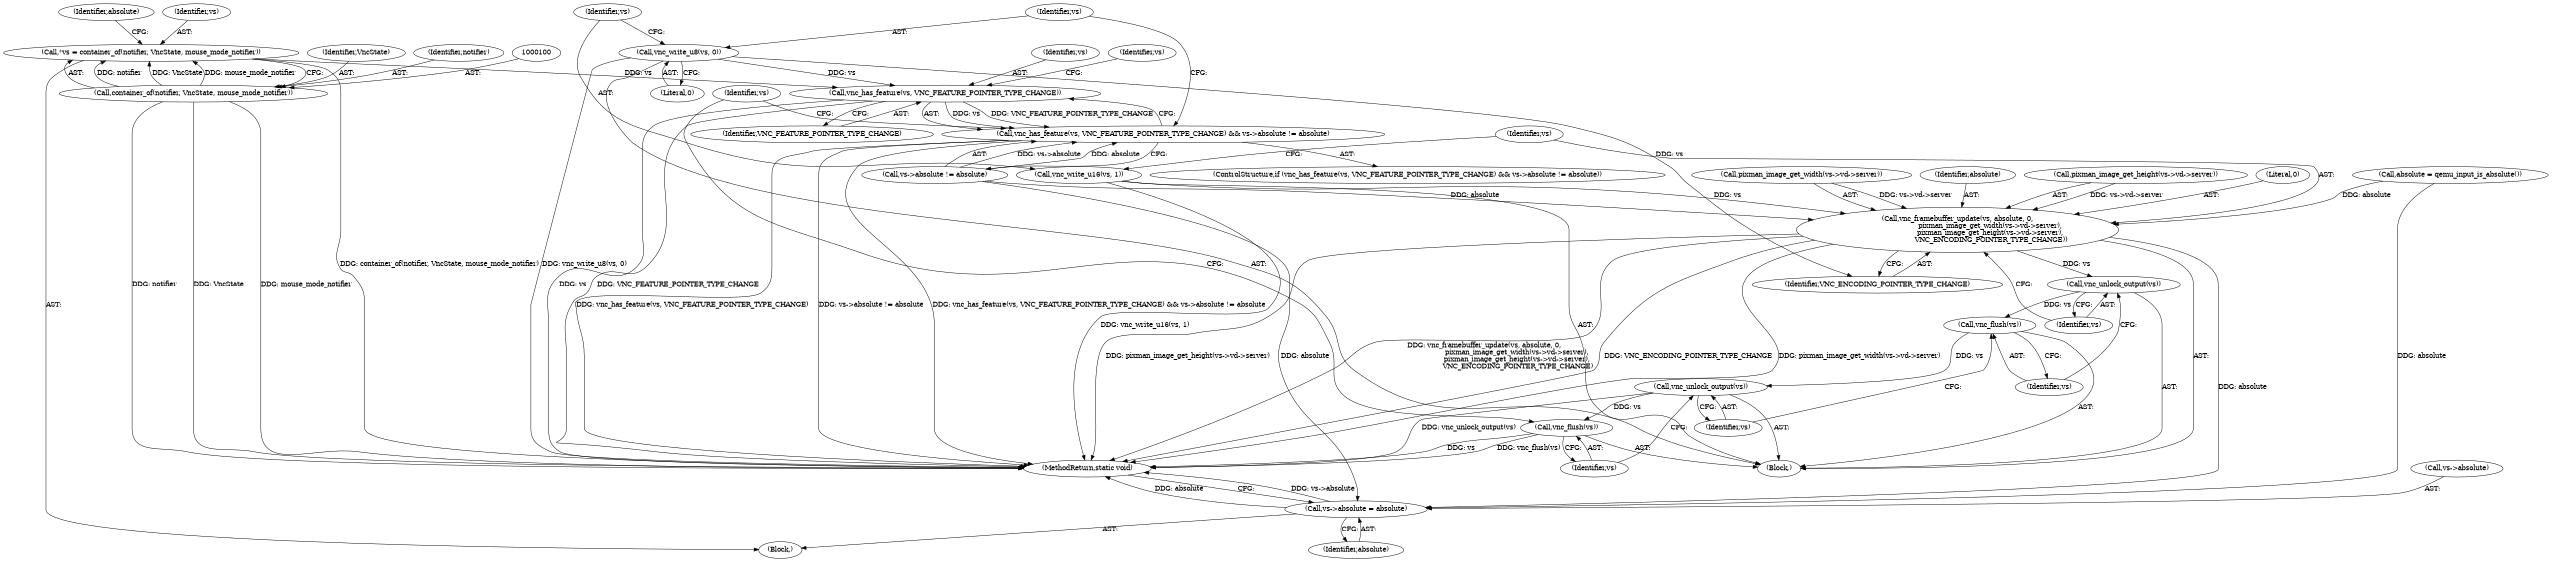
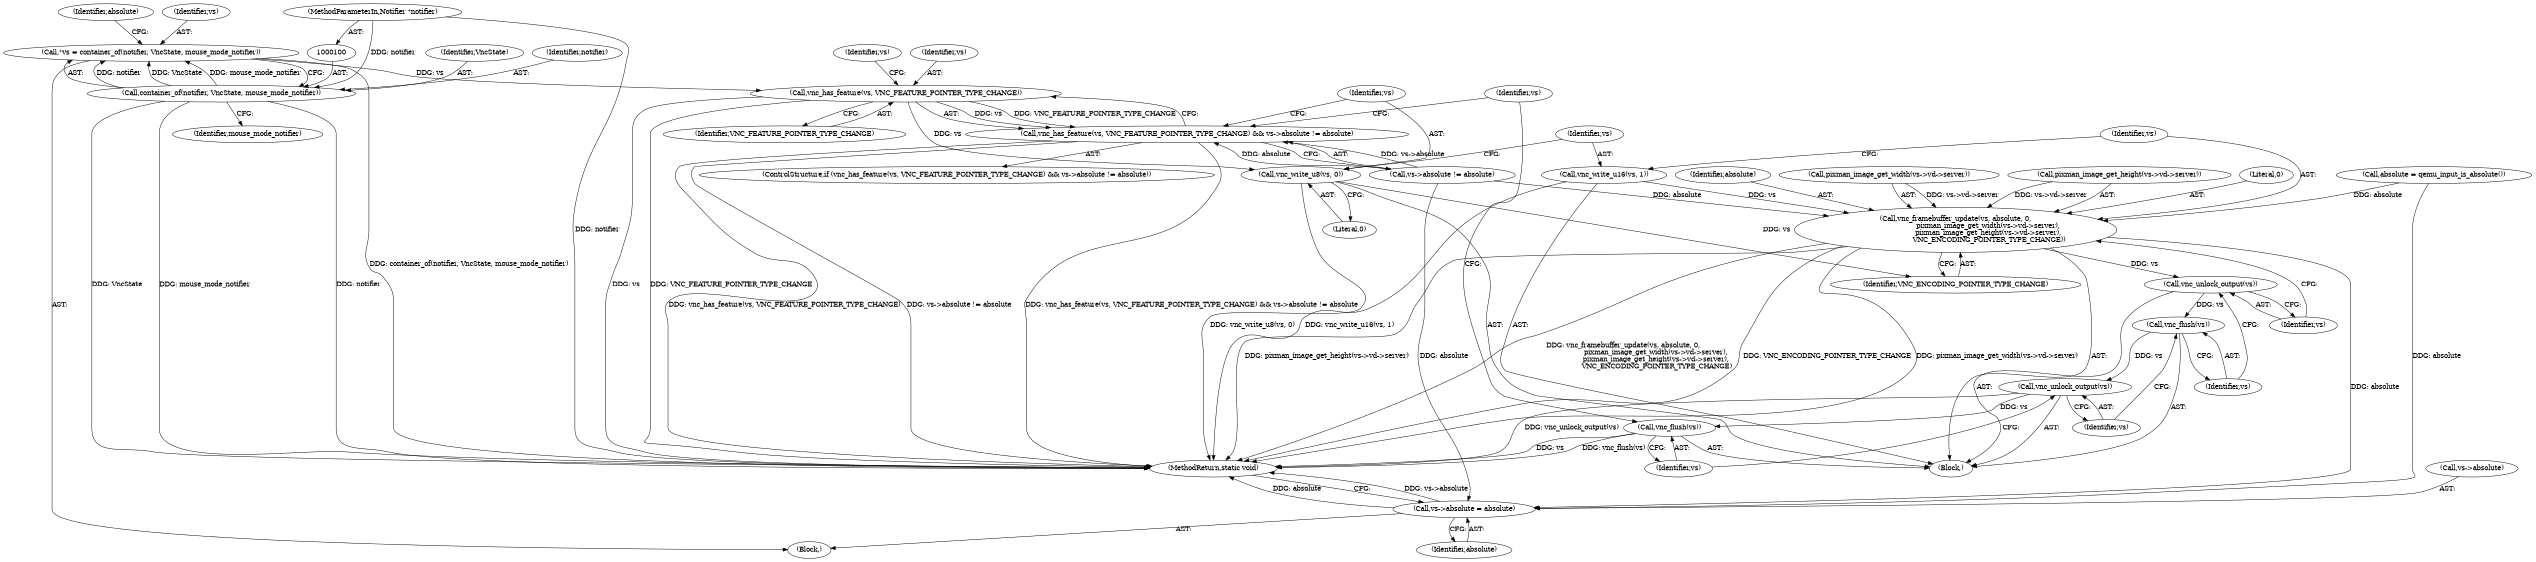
none -> (373, 12)
(804, 72) -> (1067, 161)
none -> (248, 134)
